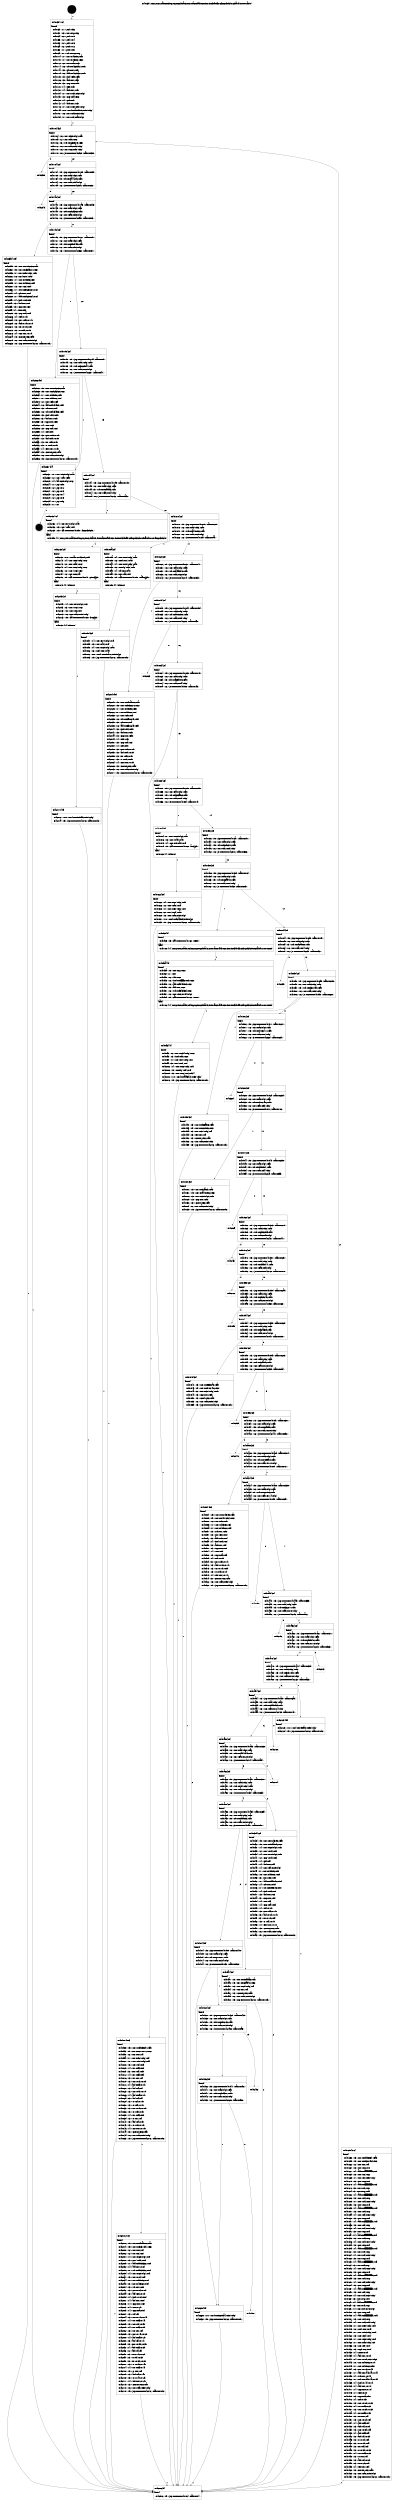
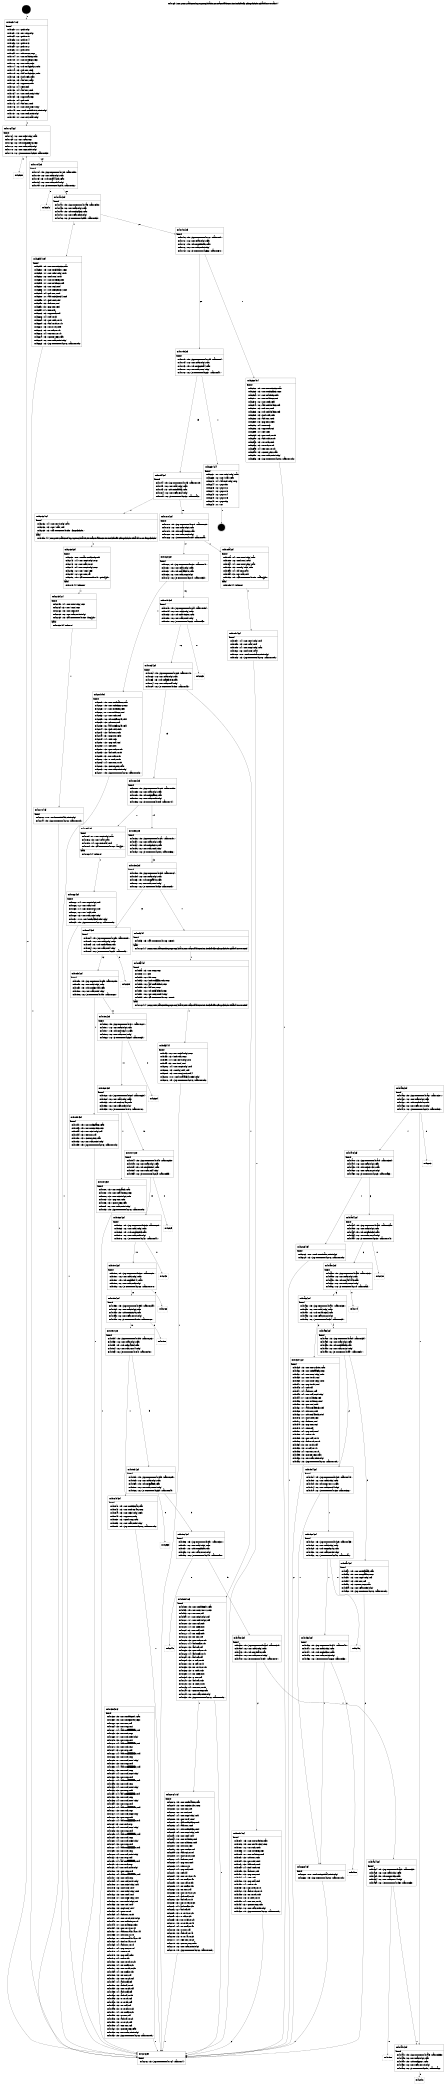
(298, 1620) -> (419, 1578)
(248, 2035) -> (338, 1578)
